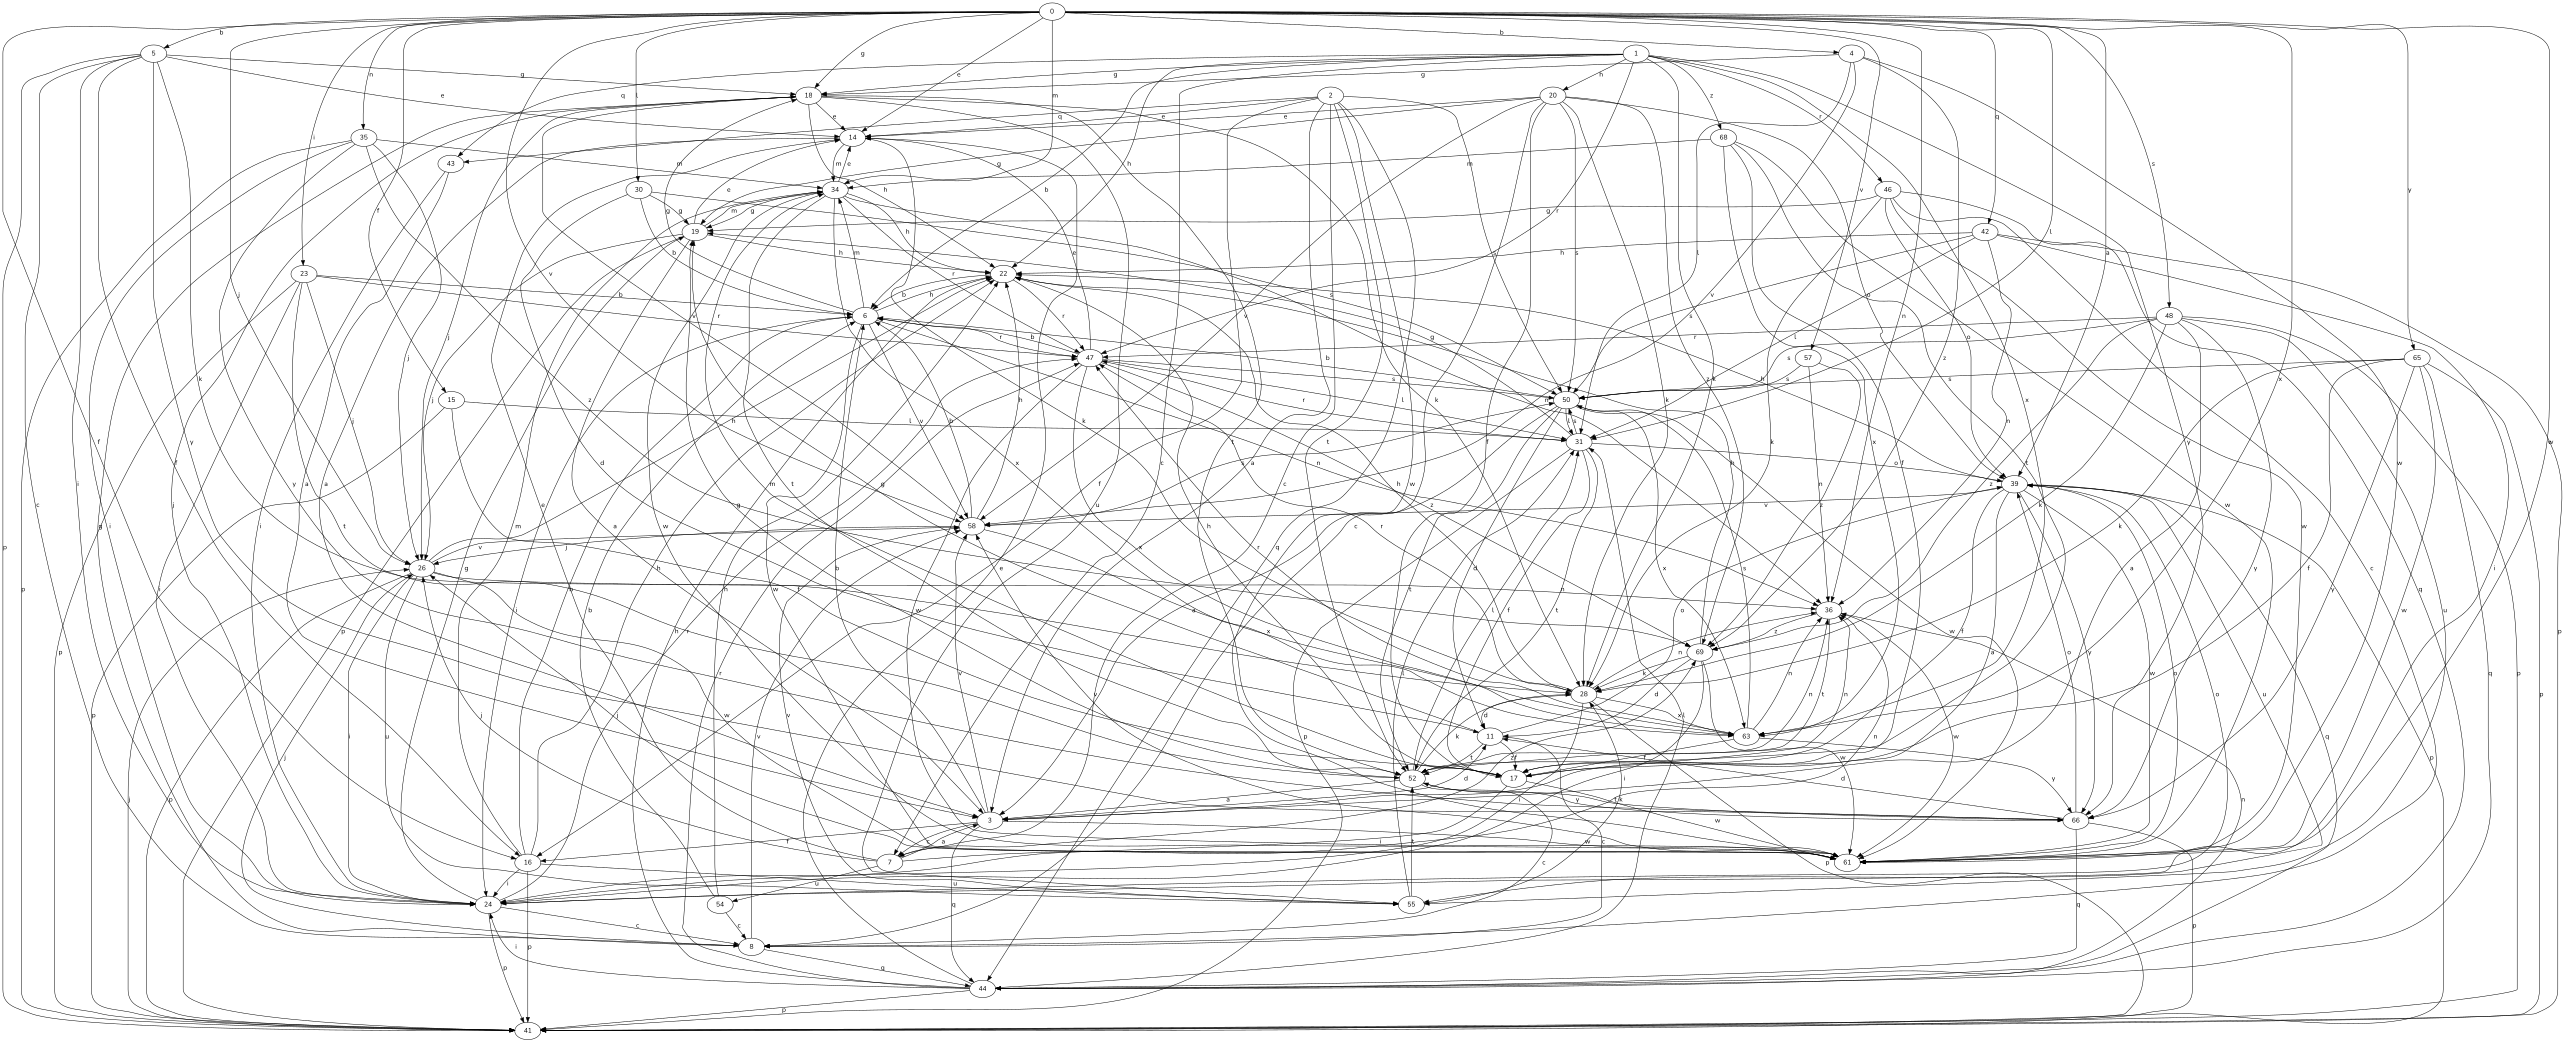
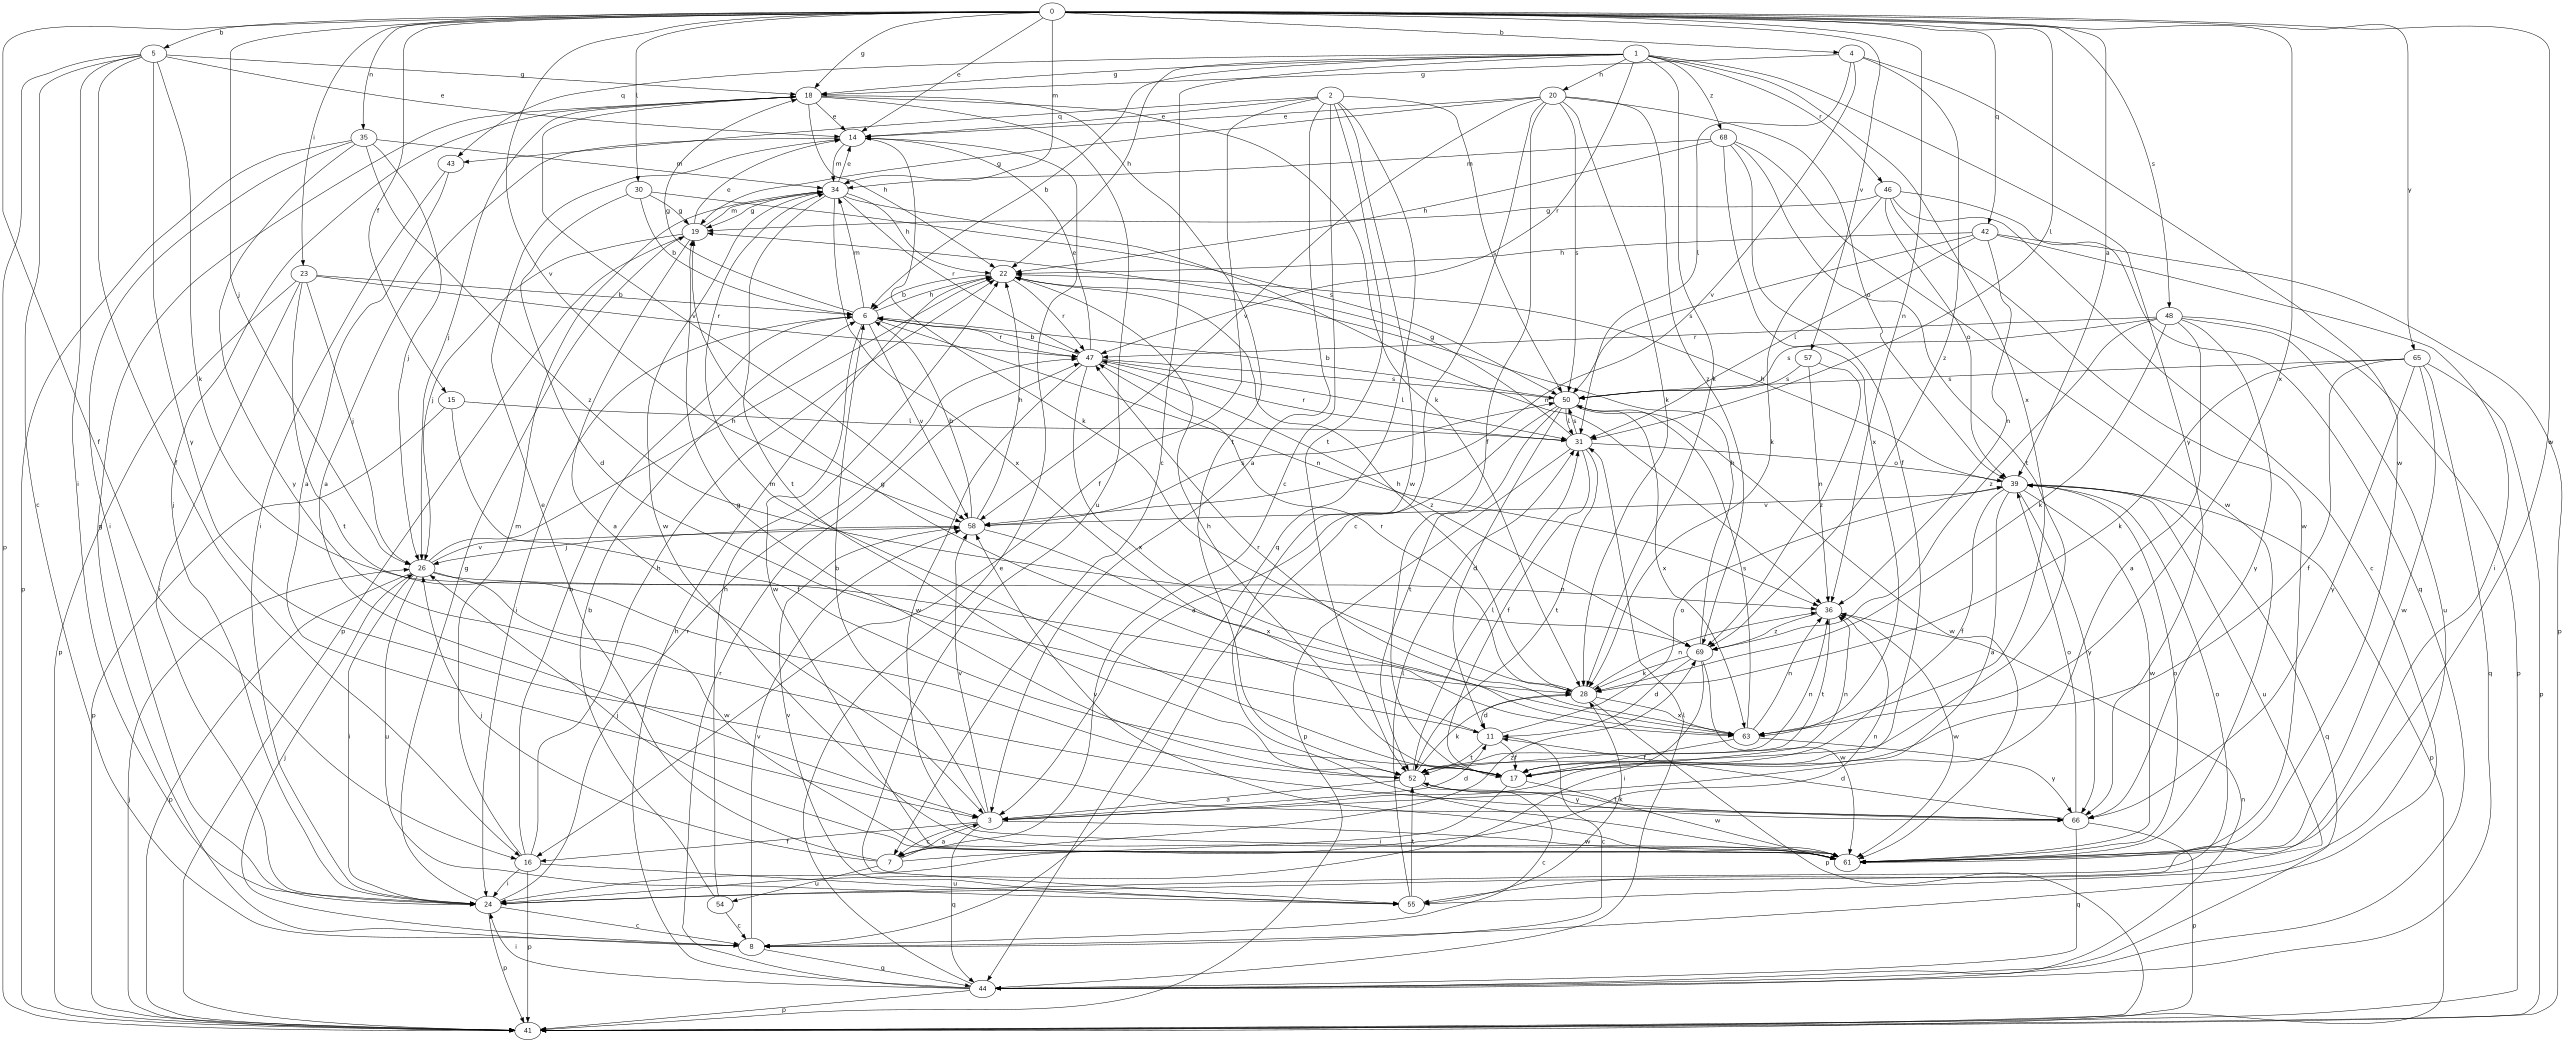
(846, 258) -> (1386, 215)
(1078, 869) -> none
